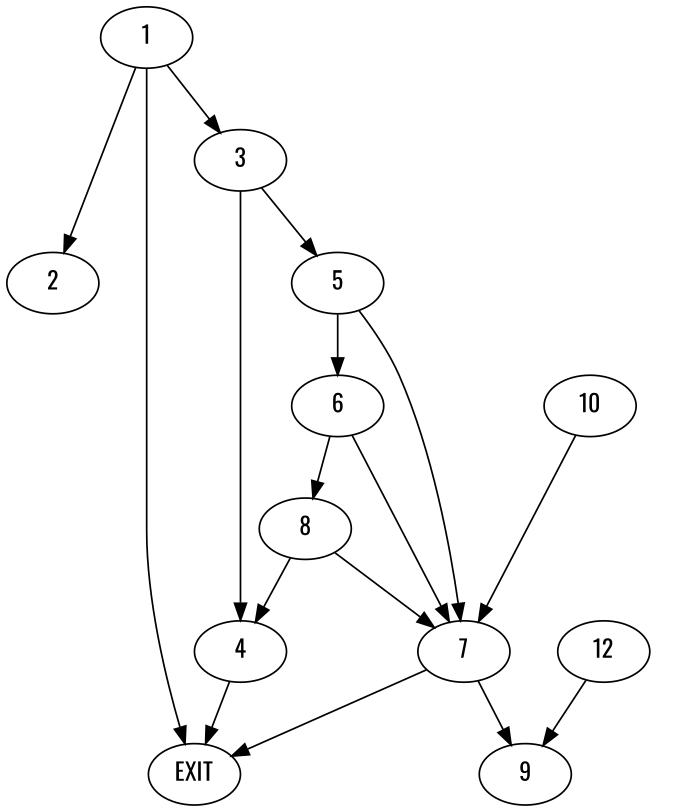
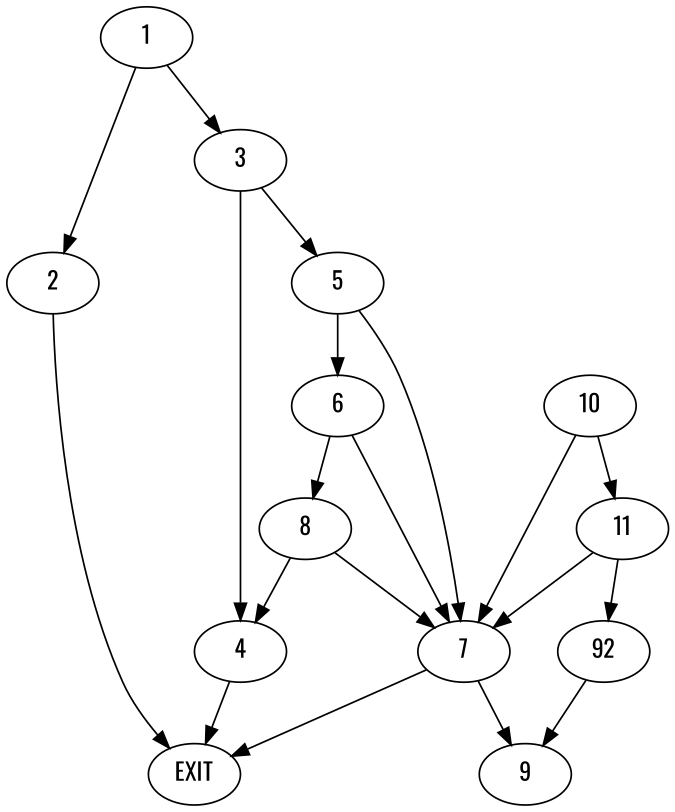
(147, 399) -> (77, 533)
none -> (623, 529)
(604, 652) -> (604, 652)
